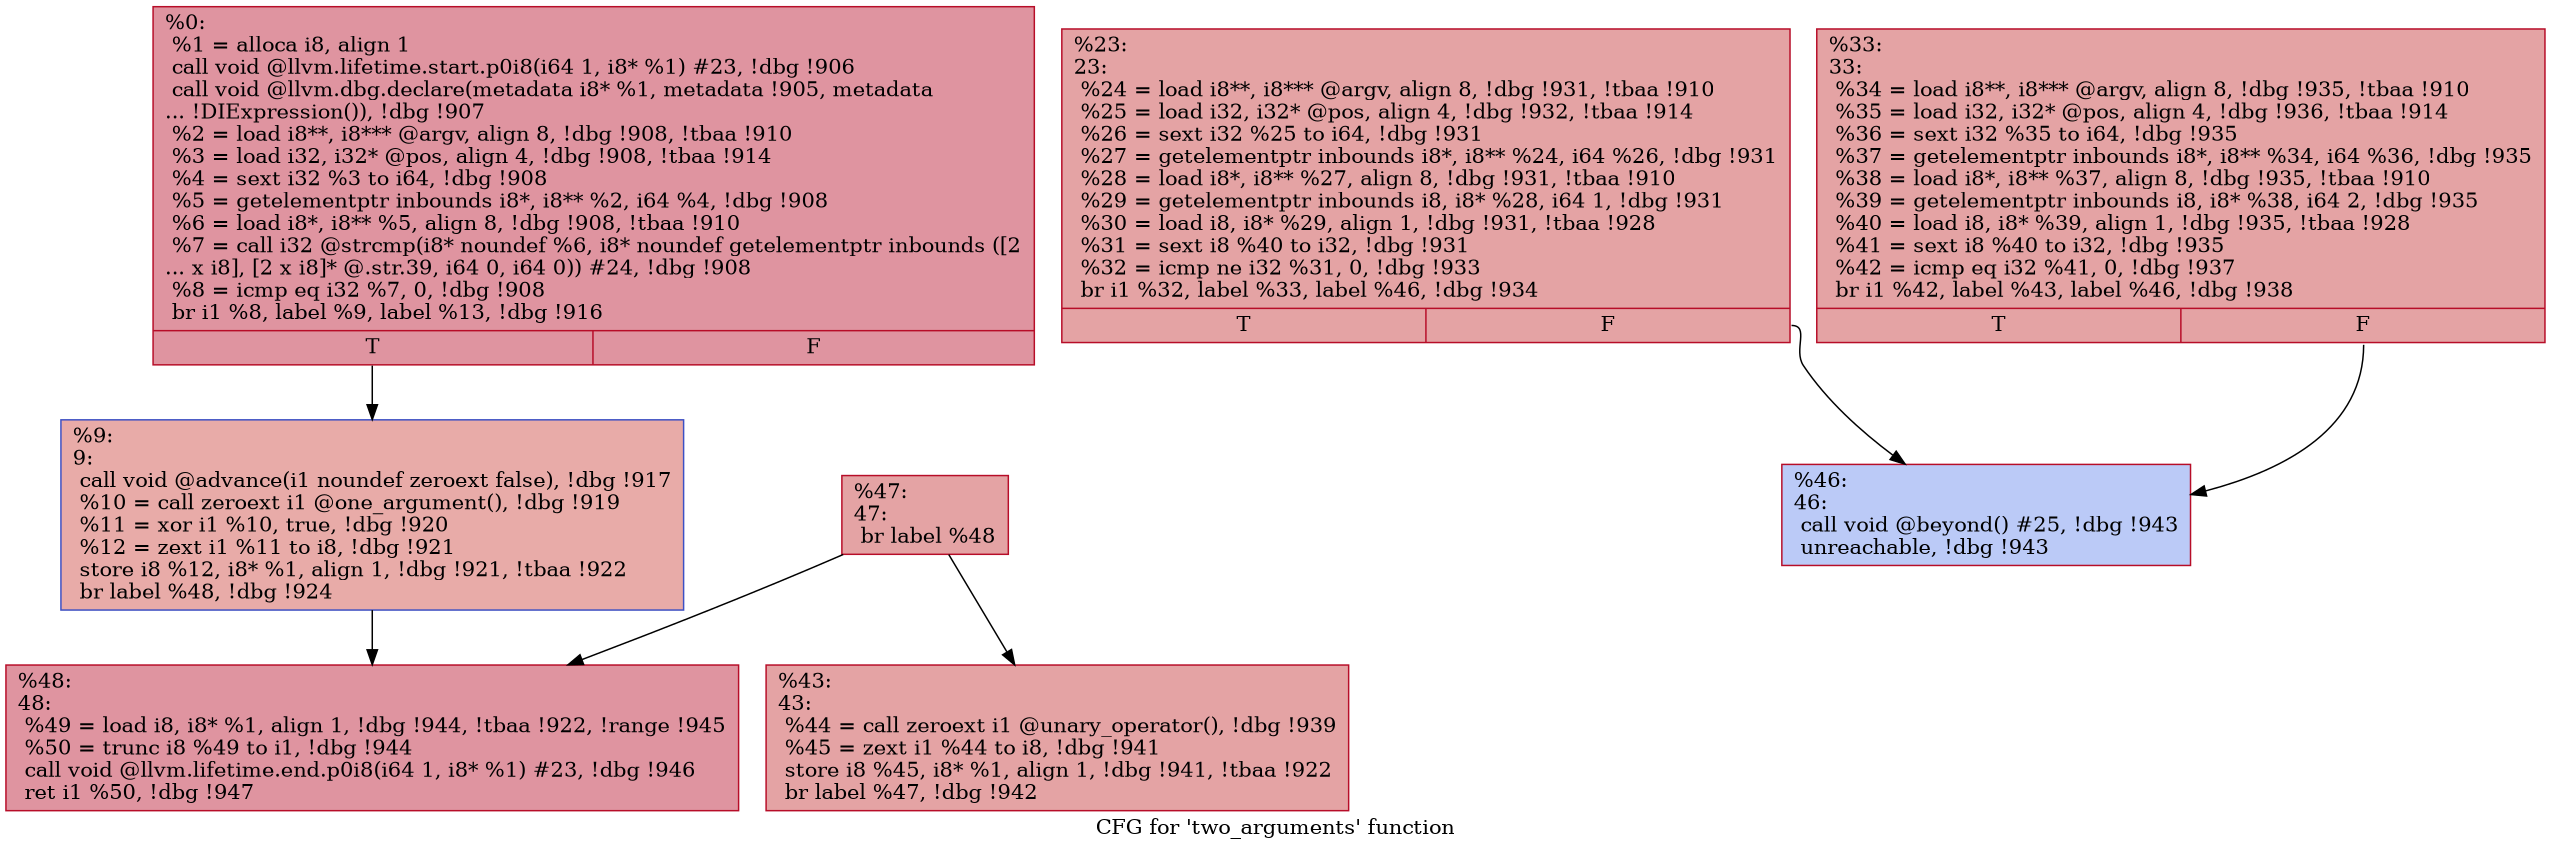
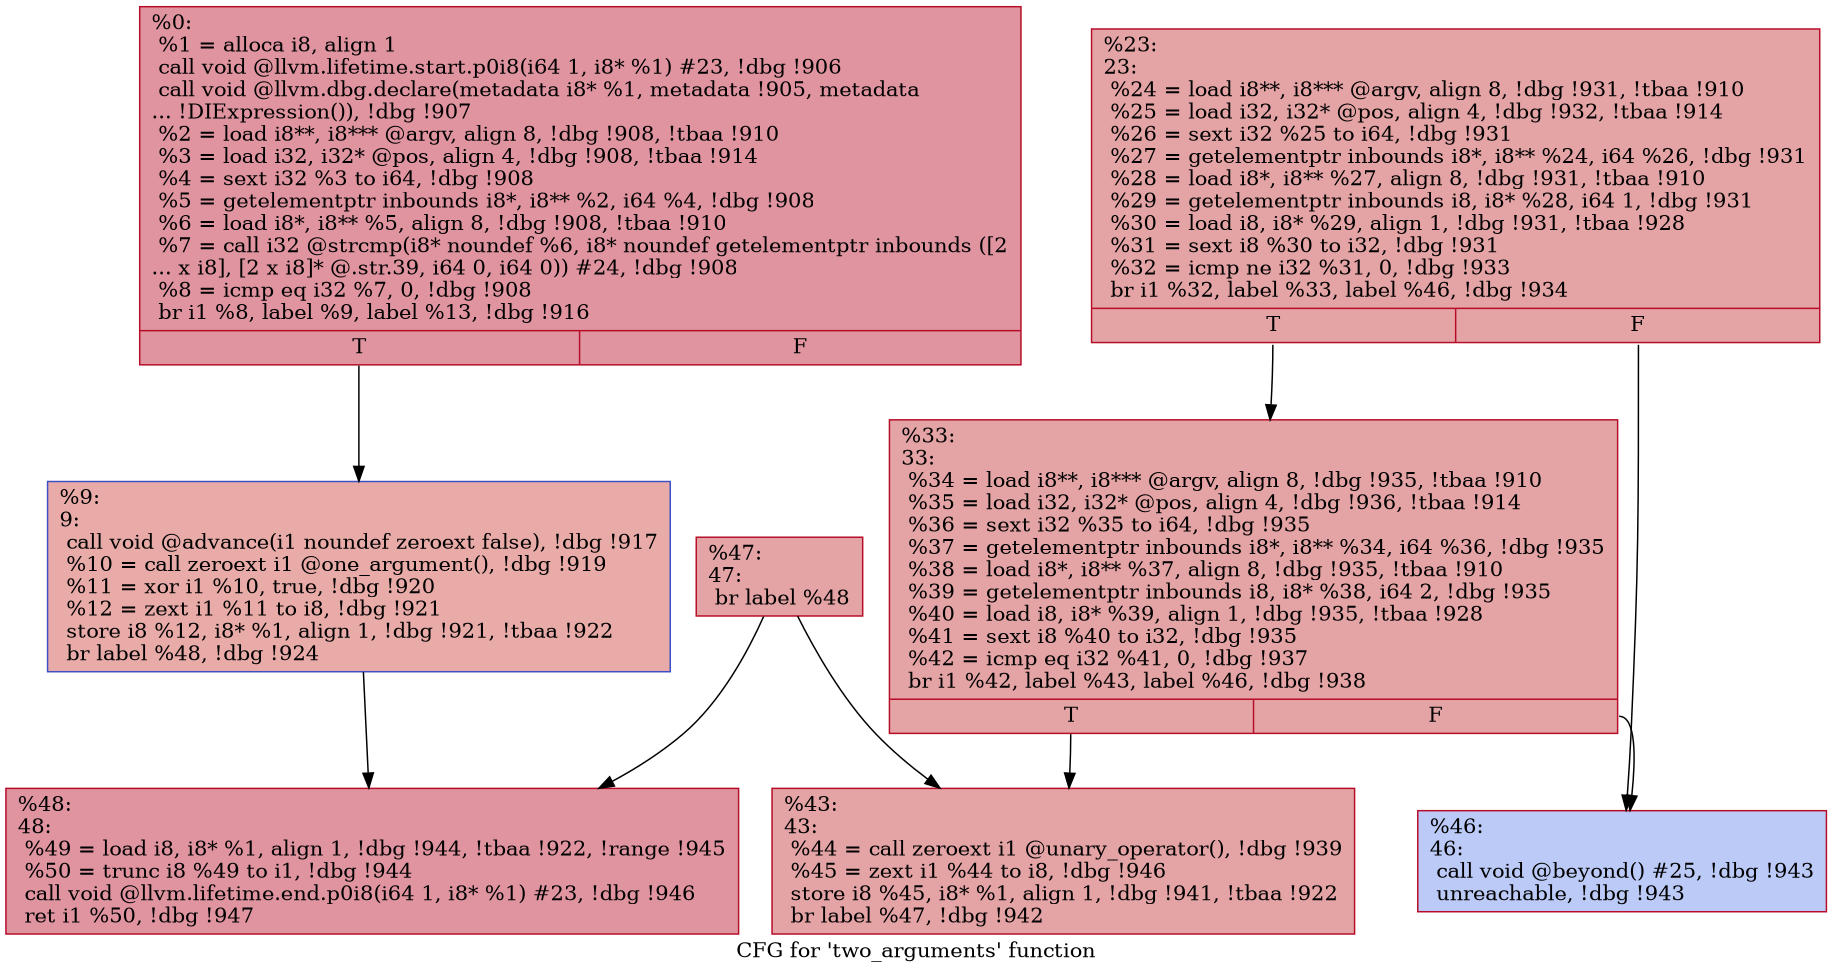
(1272, 246) -> (1302, 246)
none -> (1272, 375)
(970, 748) -> (976, 872)
none -> (1070, 754)
